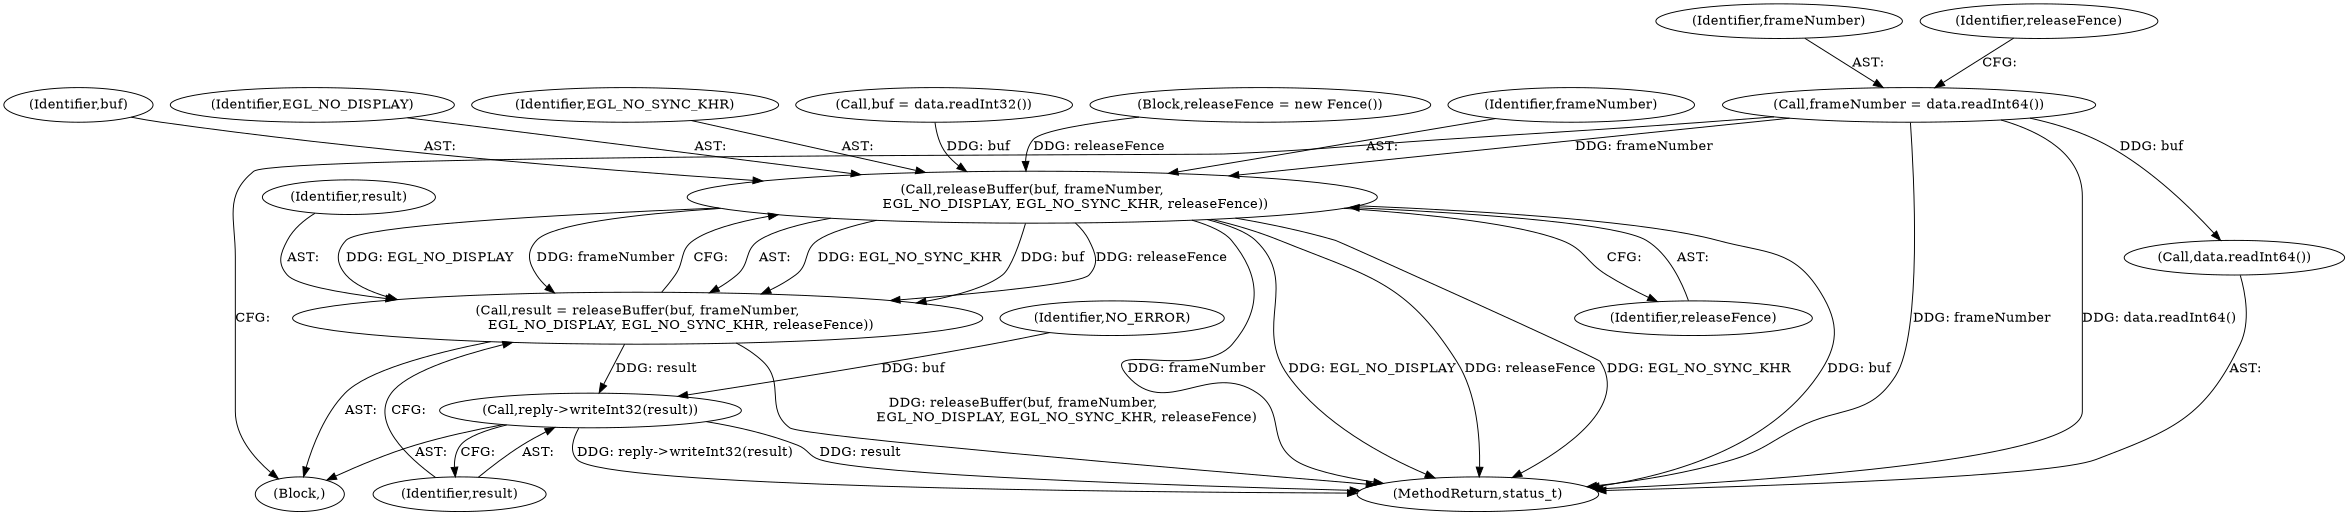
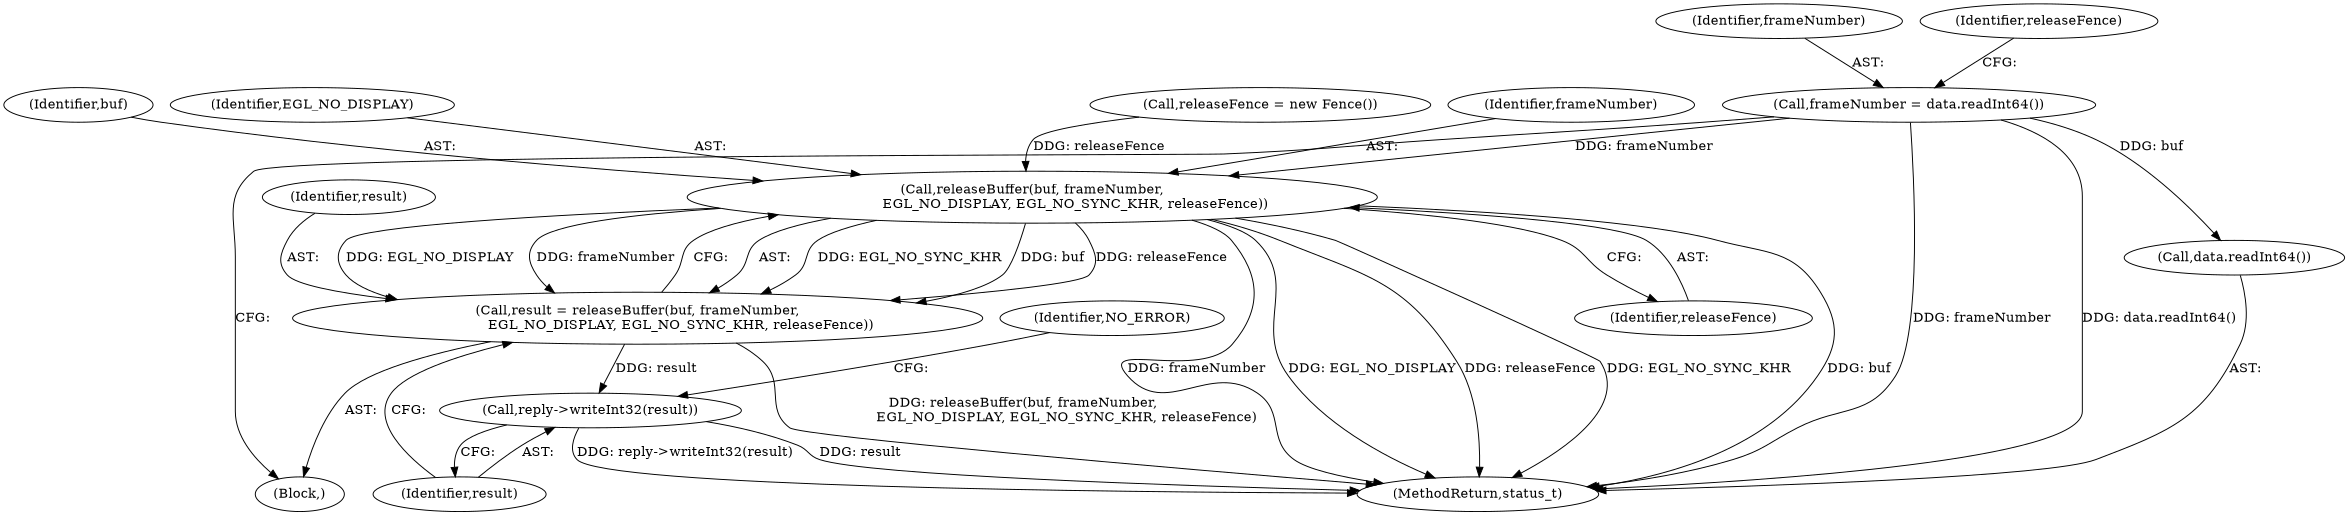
(625, 105) -> none
(934, 105) -> none
(1260, 105) -> (1260, 105)
(913, 369) -> (913, 369)
(417, 445) -> none
